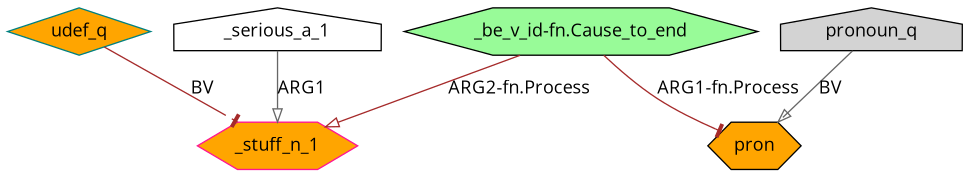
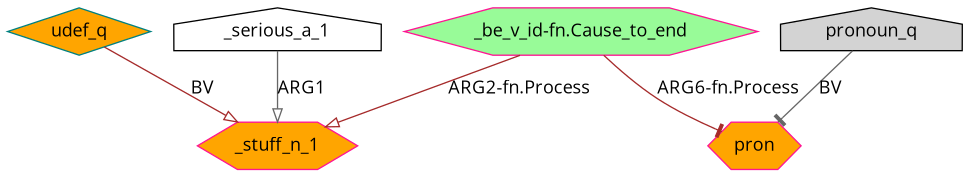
(581, 32) -> (581, 32)
(165, 81) -> (165, 81)
(818, 84) -> (818, 84)
(729, 89) -> (729, 89)
(754, 146) -> (754, 146)
